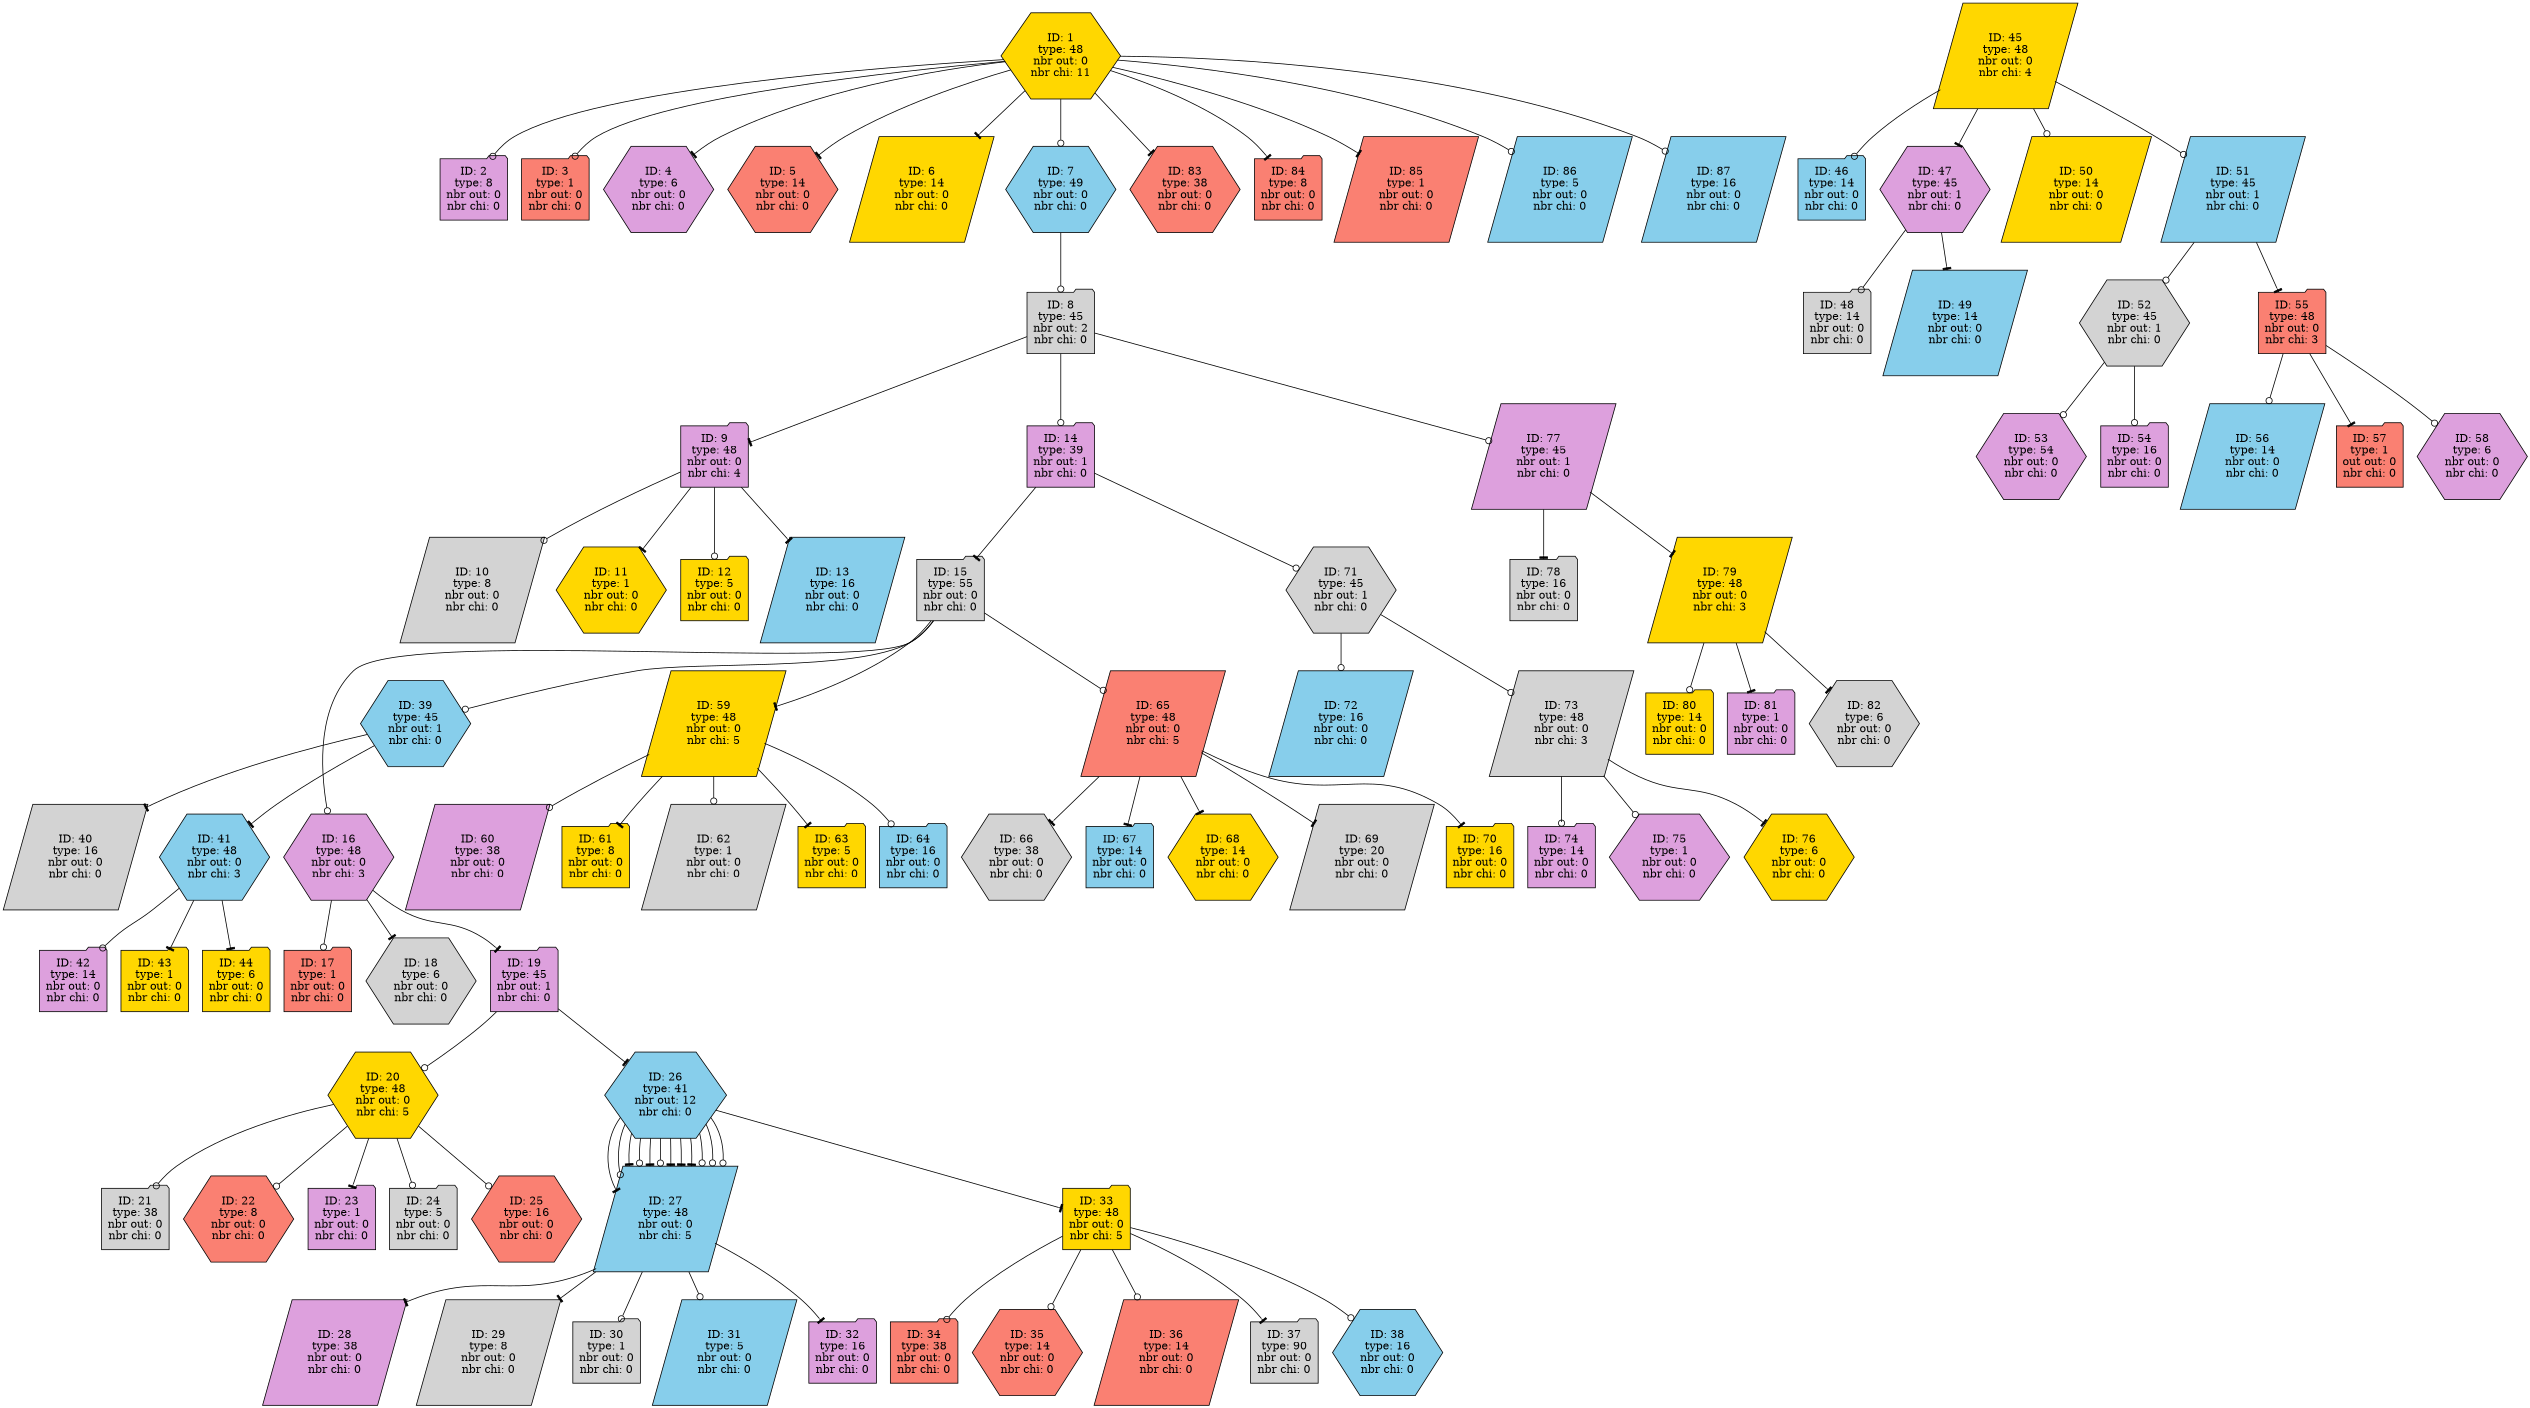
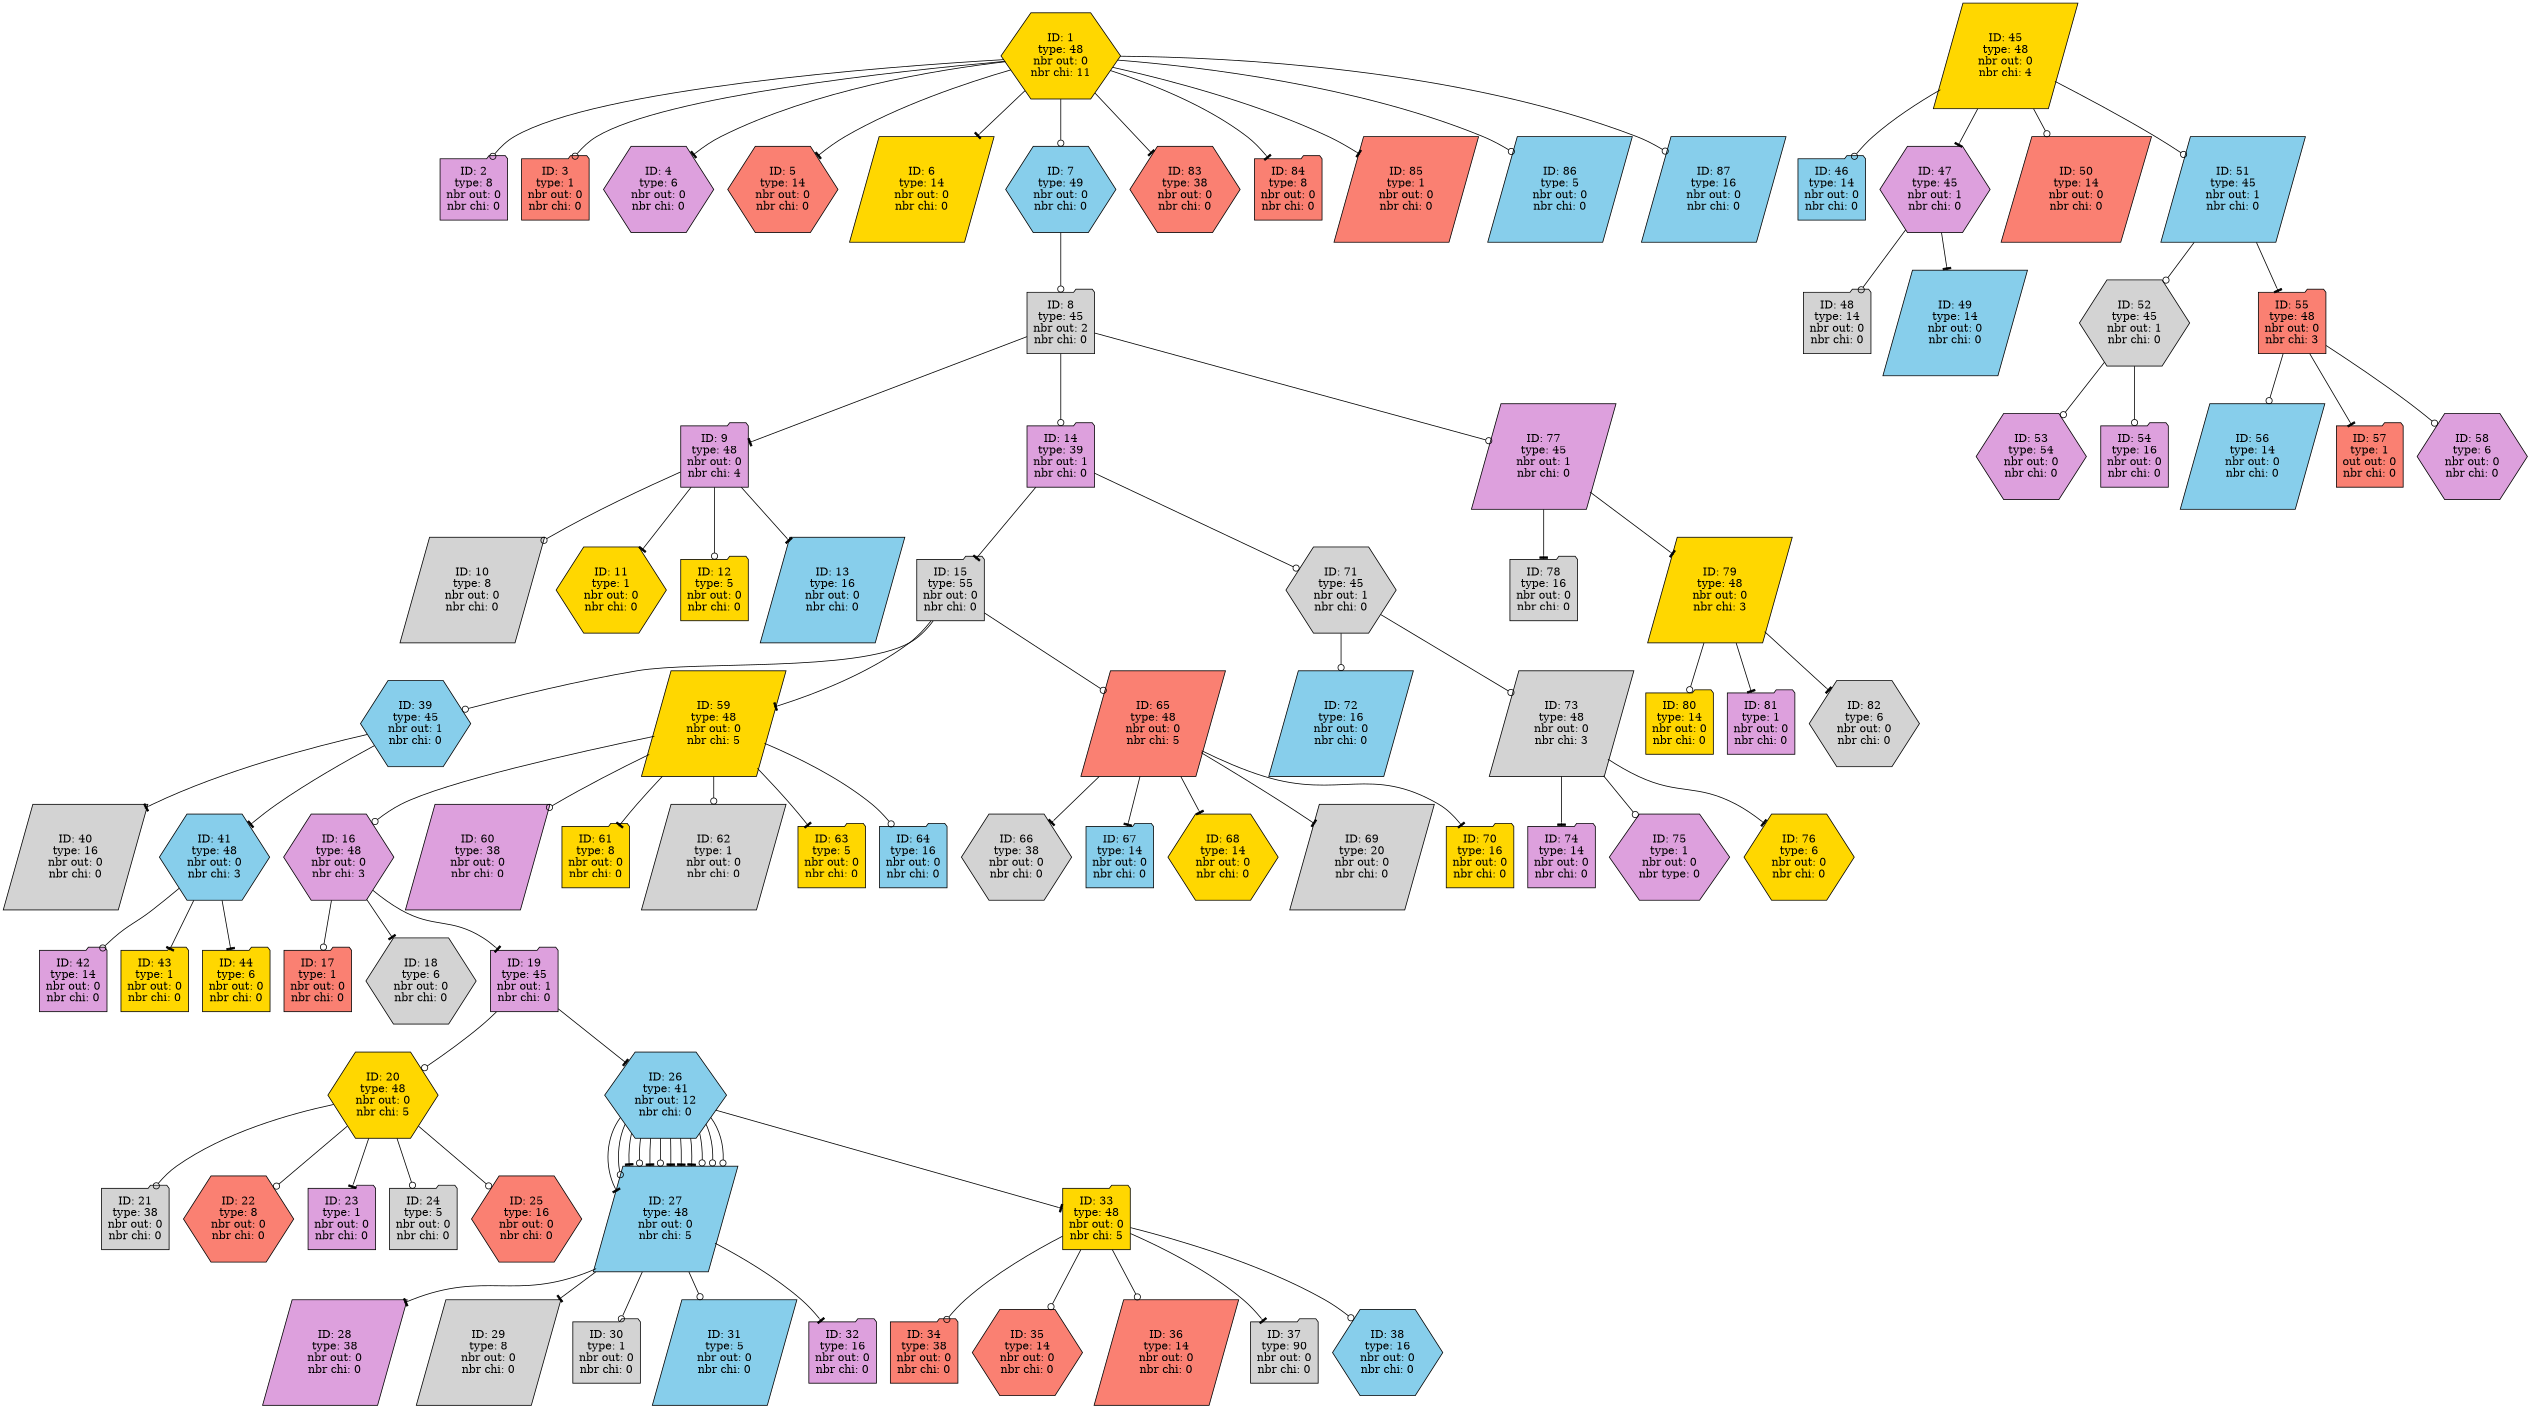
(2076, 189) -> (2076, 189)
(575, 651) -> (513, 769)
(1562, 799) -> (1562, 799)
(1669, 857) -> (1669, 857)
